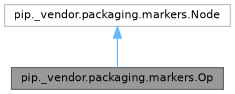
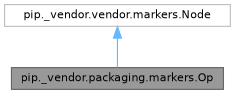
(117, 15) -> (117, 15)
